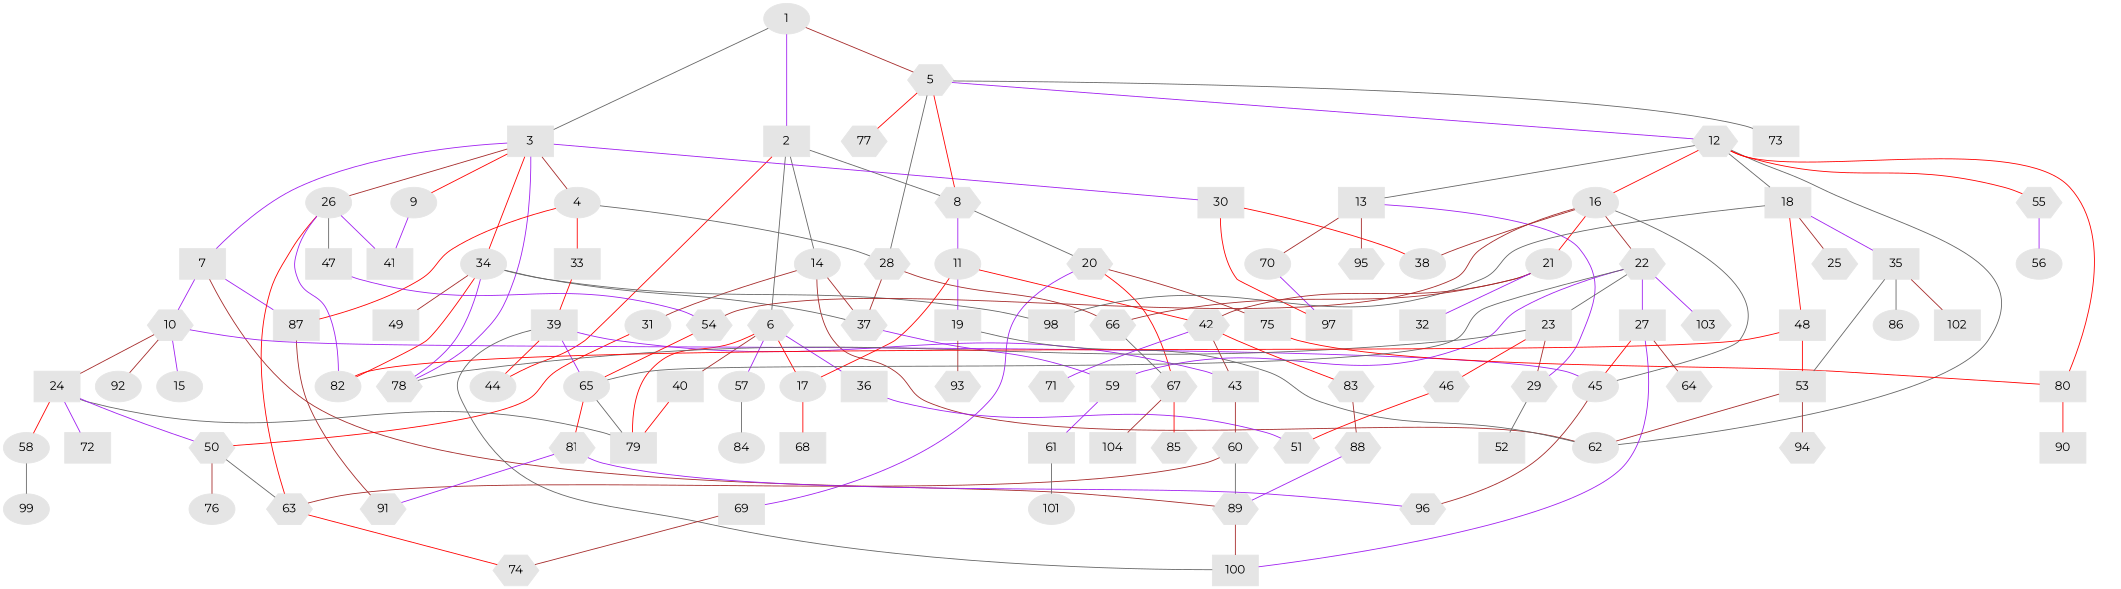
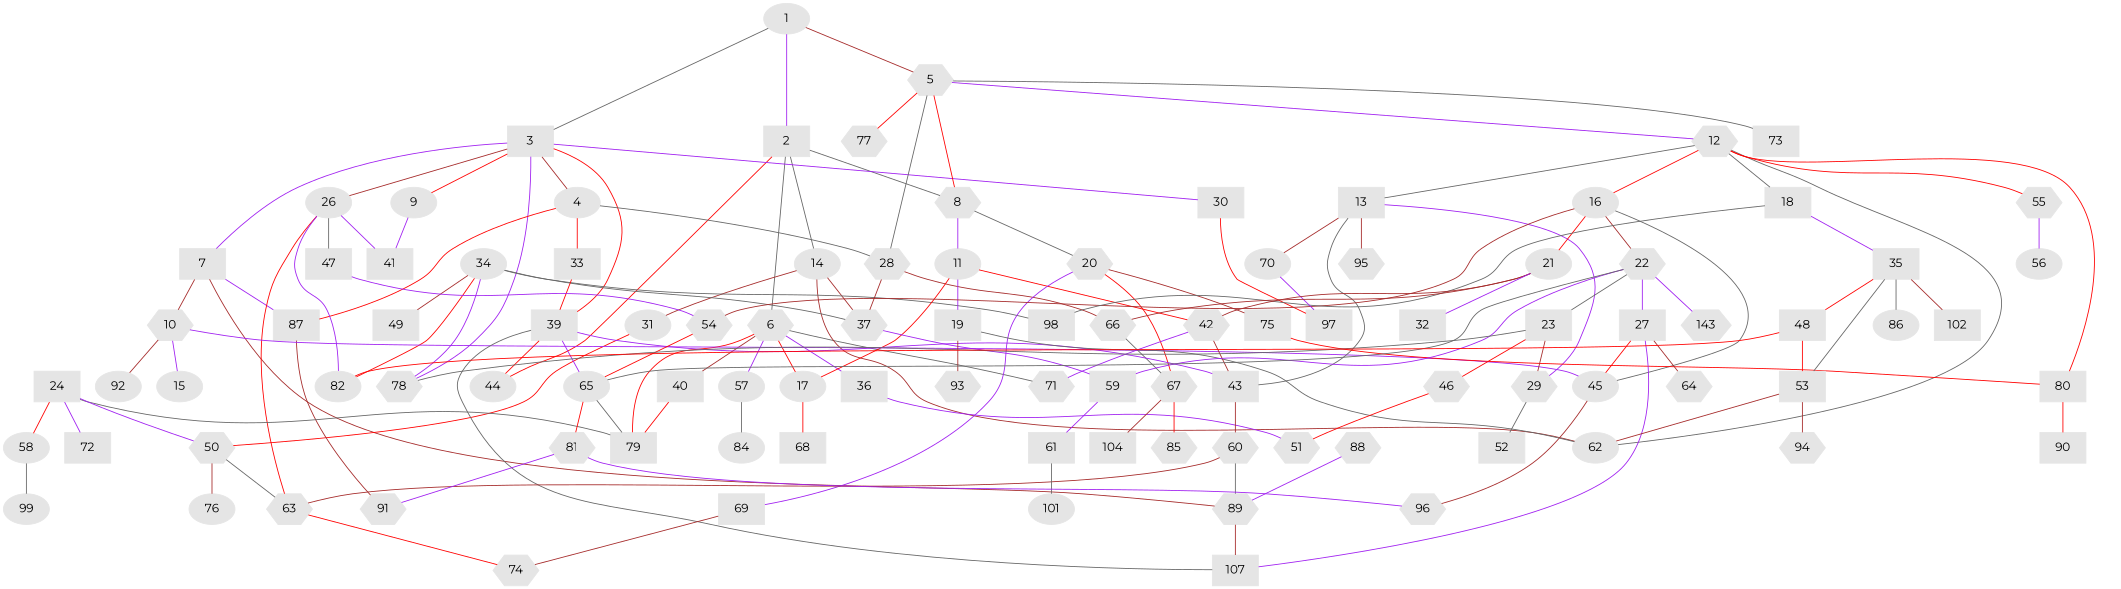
(507, 203) -> (621, 222)
(1423, 264) -> none
(1795, 264) -> (1849, 295)
(1835, 264) -> none
(186, 295) -> (186, 295)
(1706, 325) -> (1706, 325)
none -> (1364, 327)
(117, 354) -> none
none -> (911, 356)
(1351, 387) -> none
(1235, 570) -> (1235, 570)
